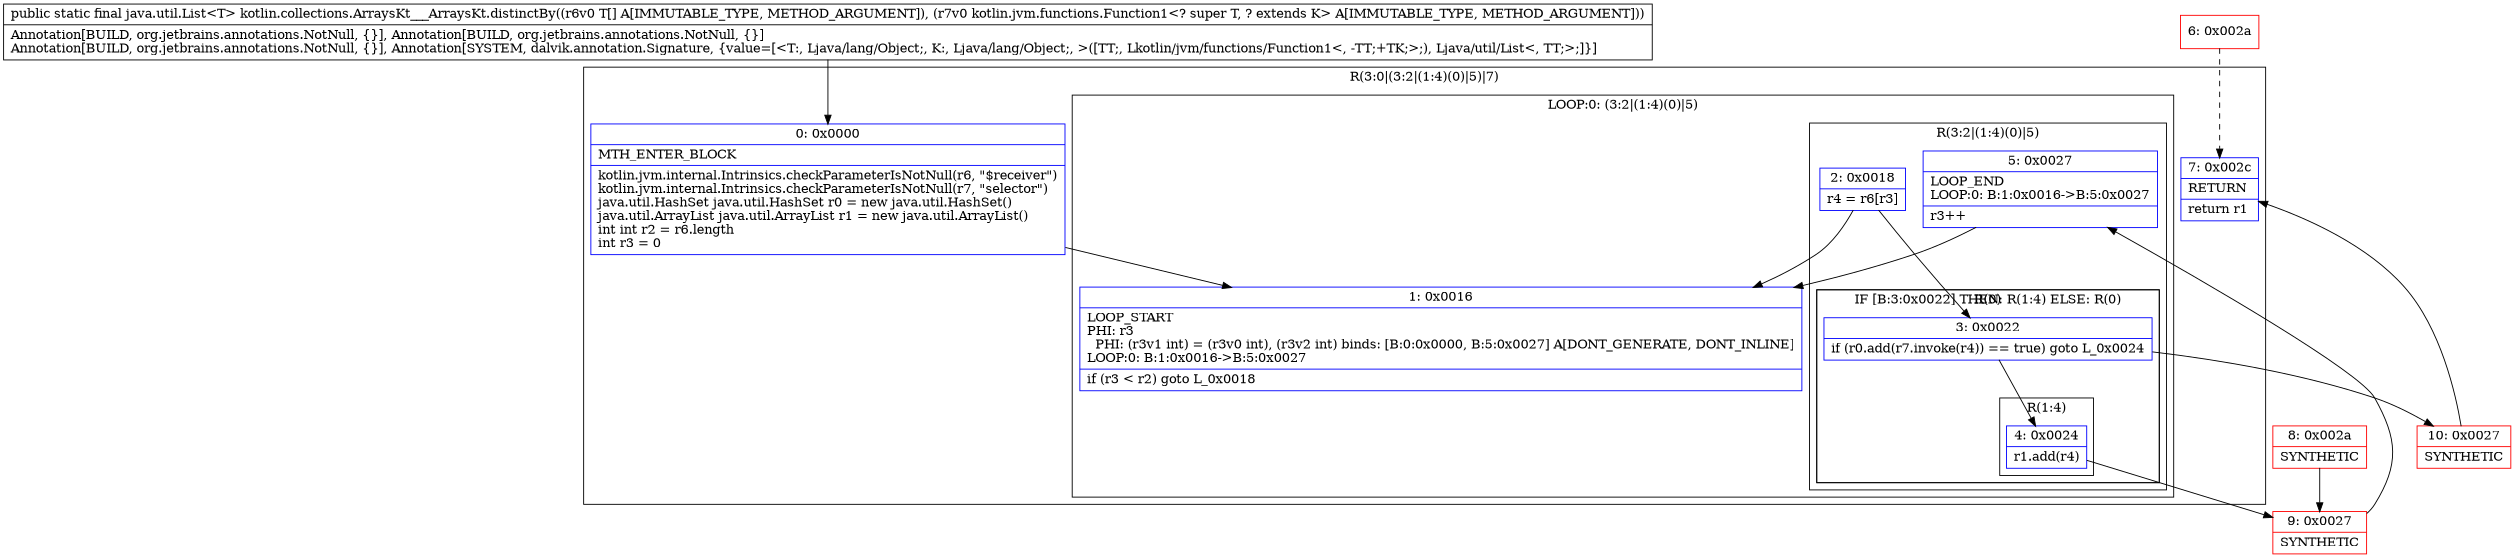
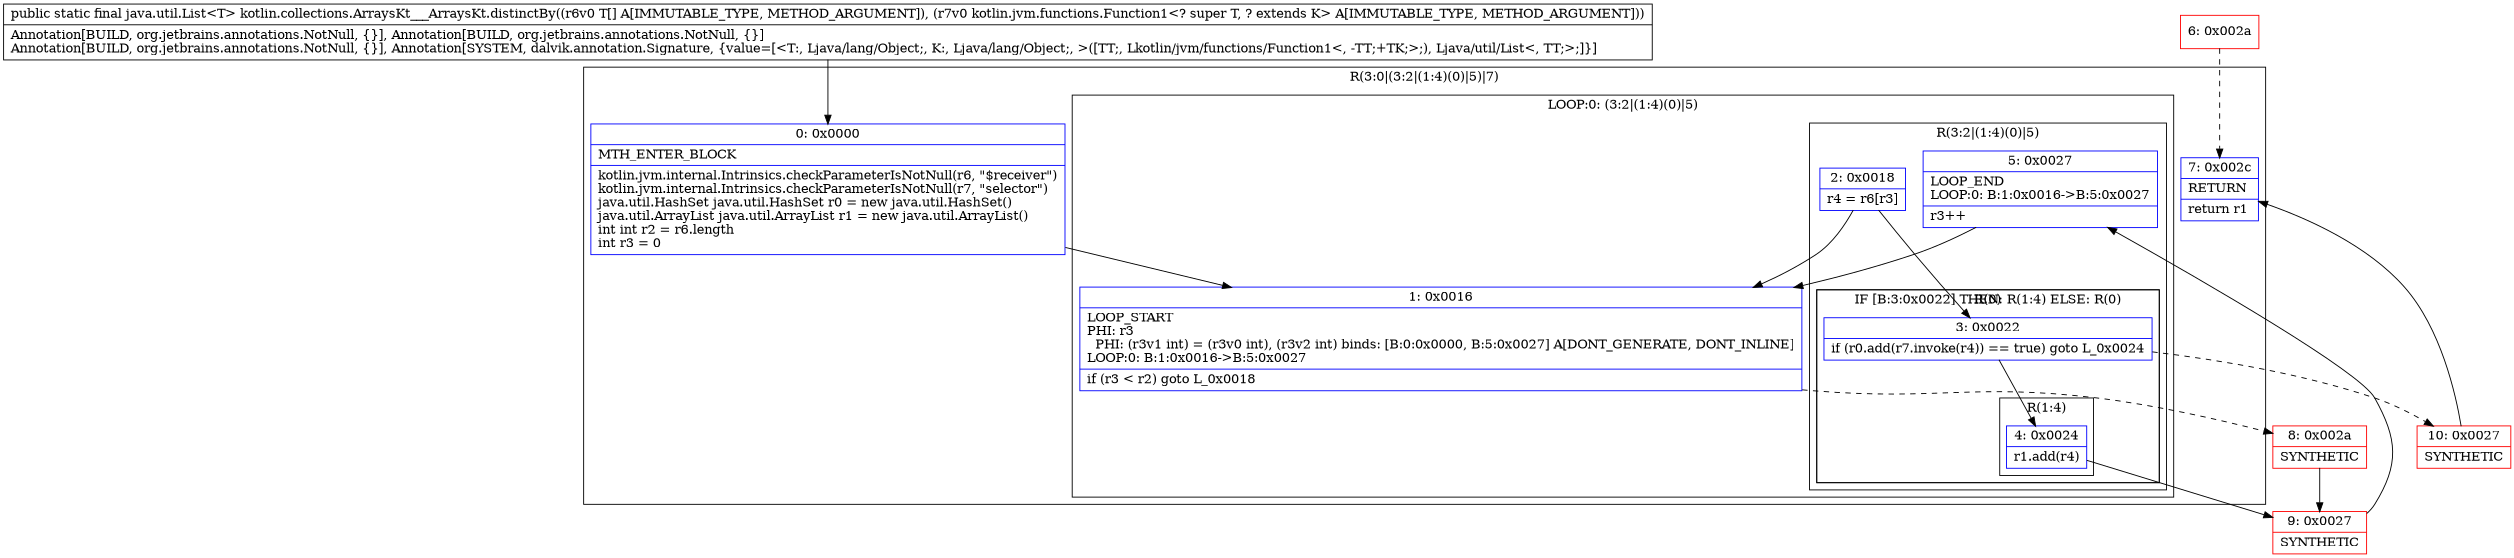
(2292, 375) -> (2292, 375)
none -> (2023, 392)
